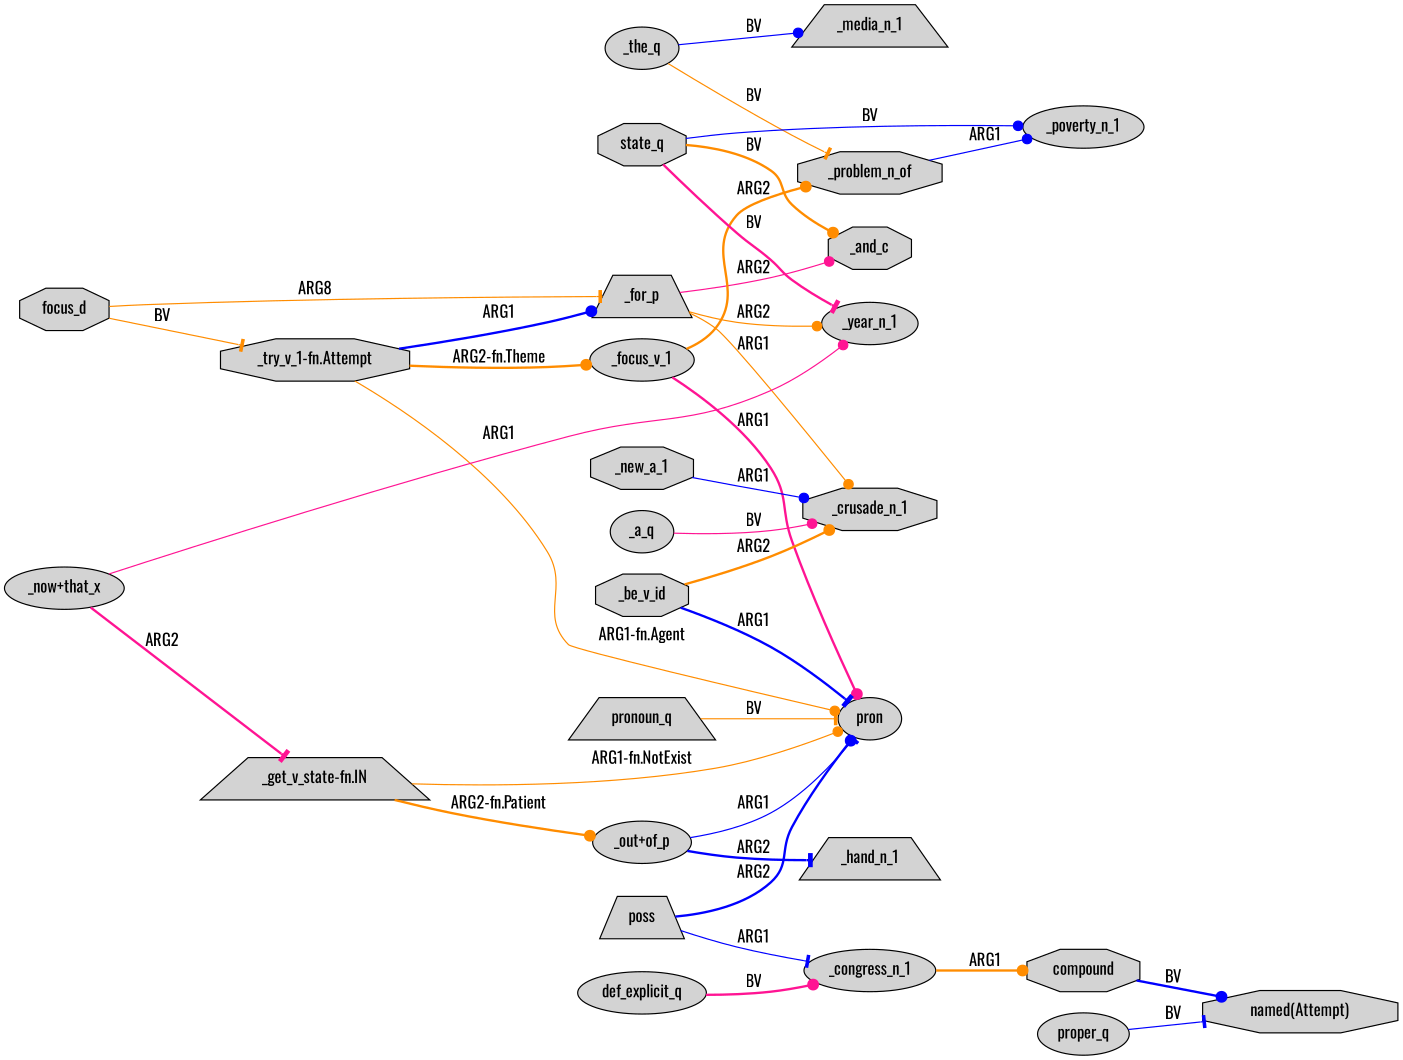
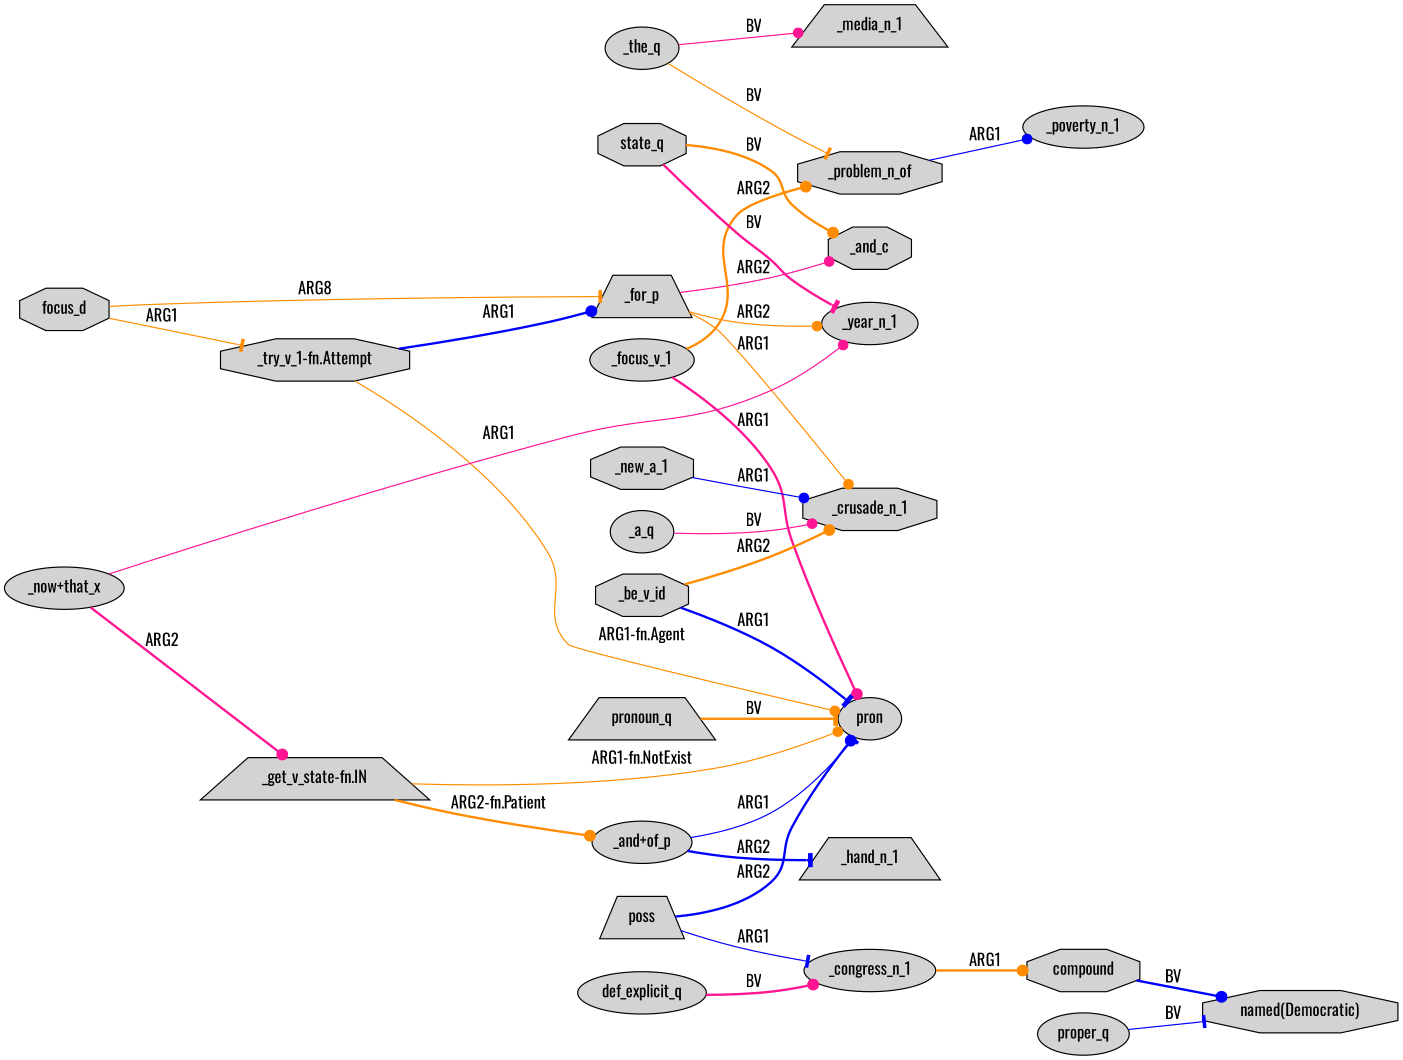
(736, 39) -> (736, 39)
(849, 127) -> none
(162, 317) -> (162, 317)
(496, 368) -> none
(186, 681) -> (186, 681)
(766, 719) -> (766, 719)
(642, 842) -> (642, 842)
(1300, 1012) -> (1300, 1012)
